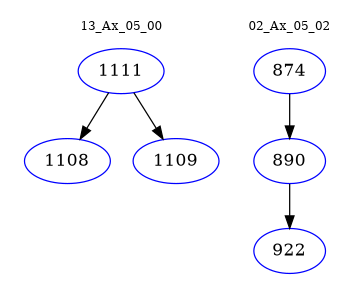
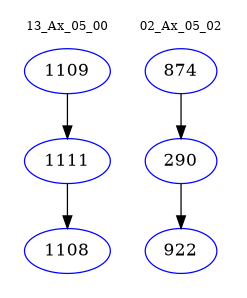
(145, 110) -> (67, 110)
(290, 161) -> (181, 161)
